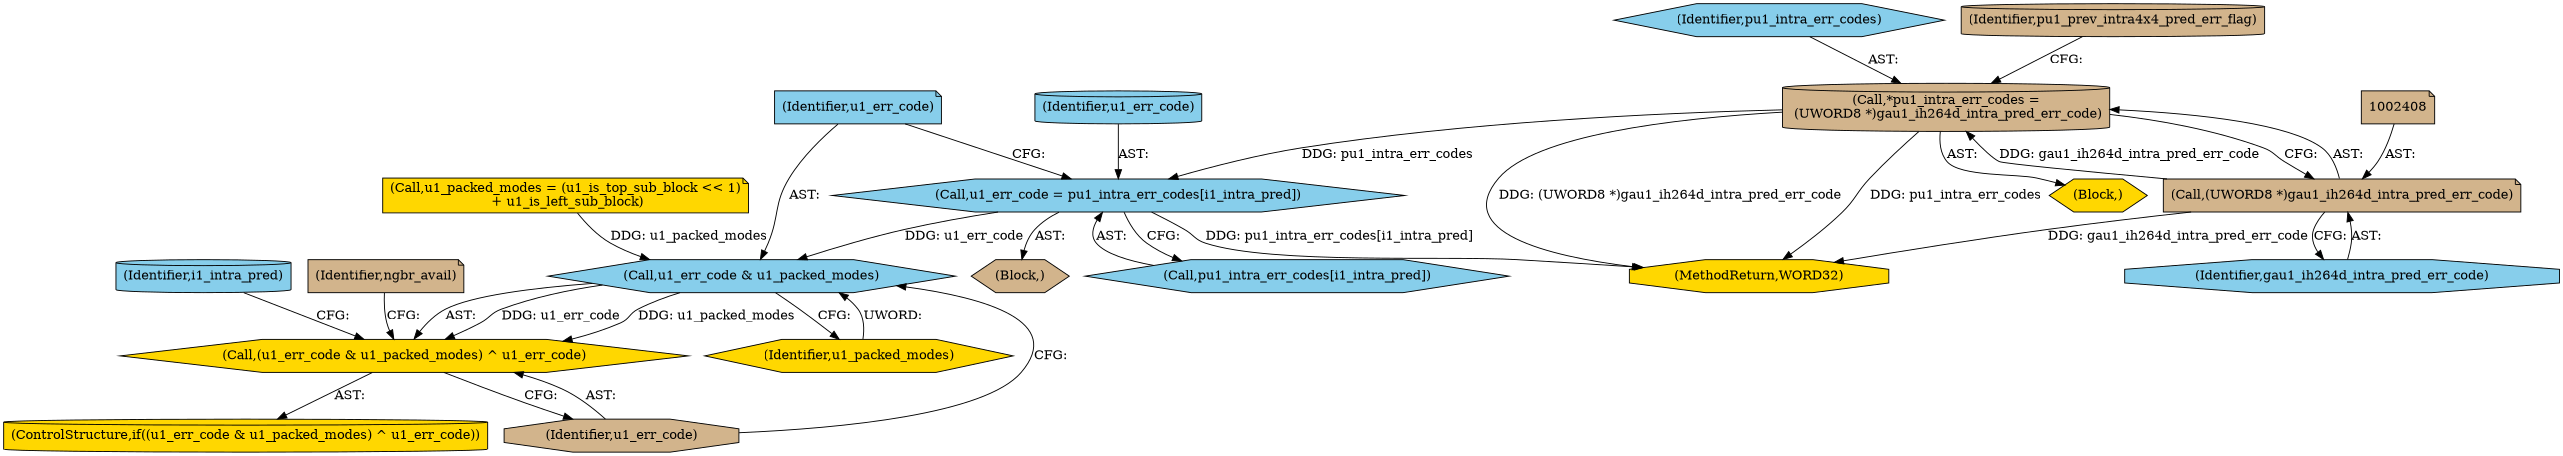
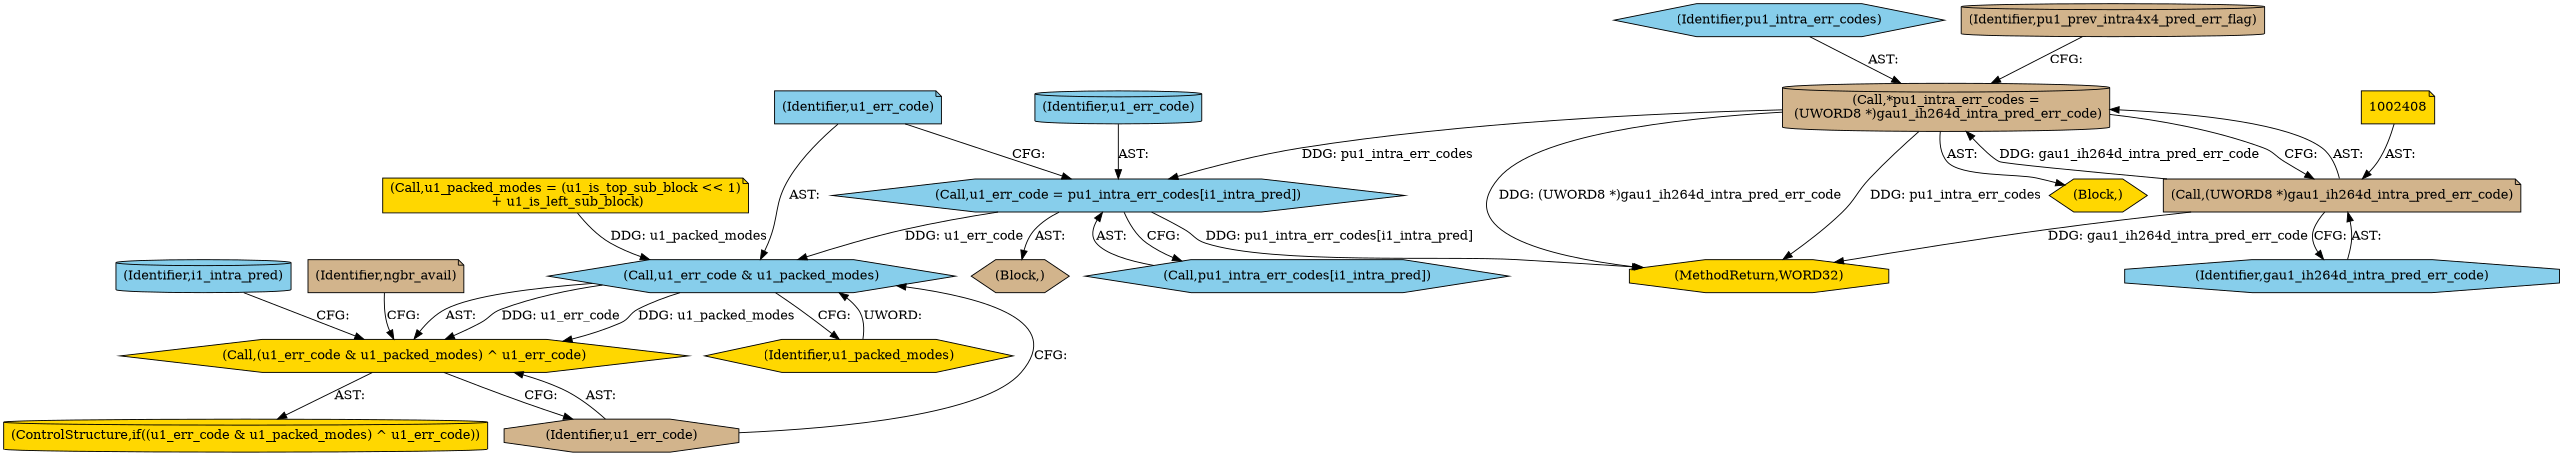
(2398, 107) -> (2398, 107)
